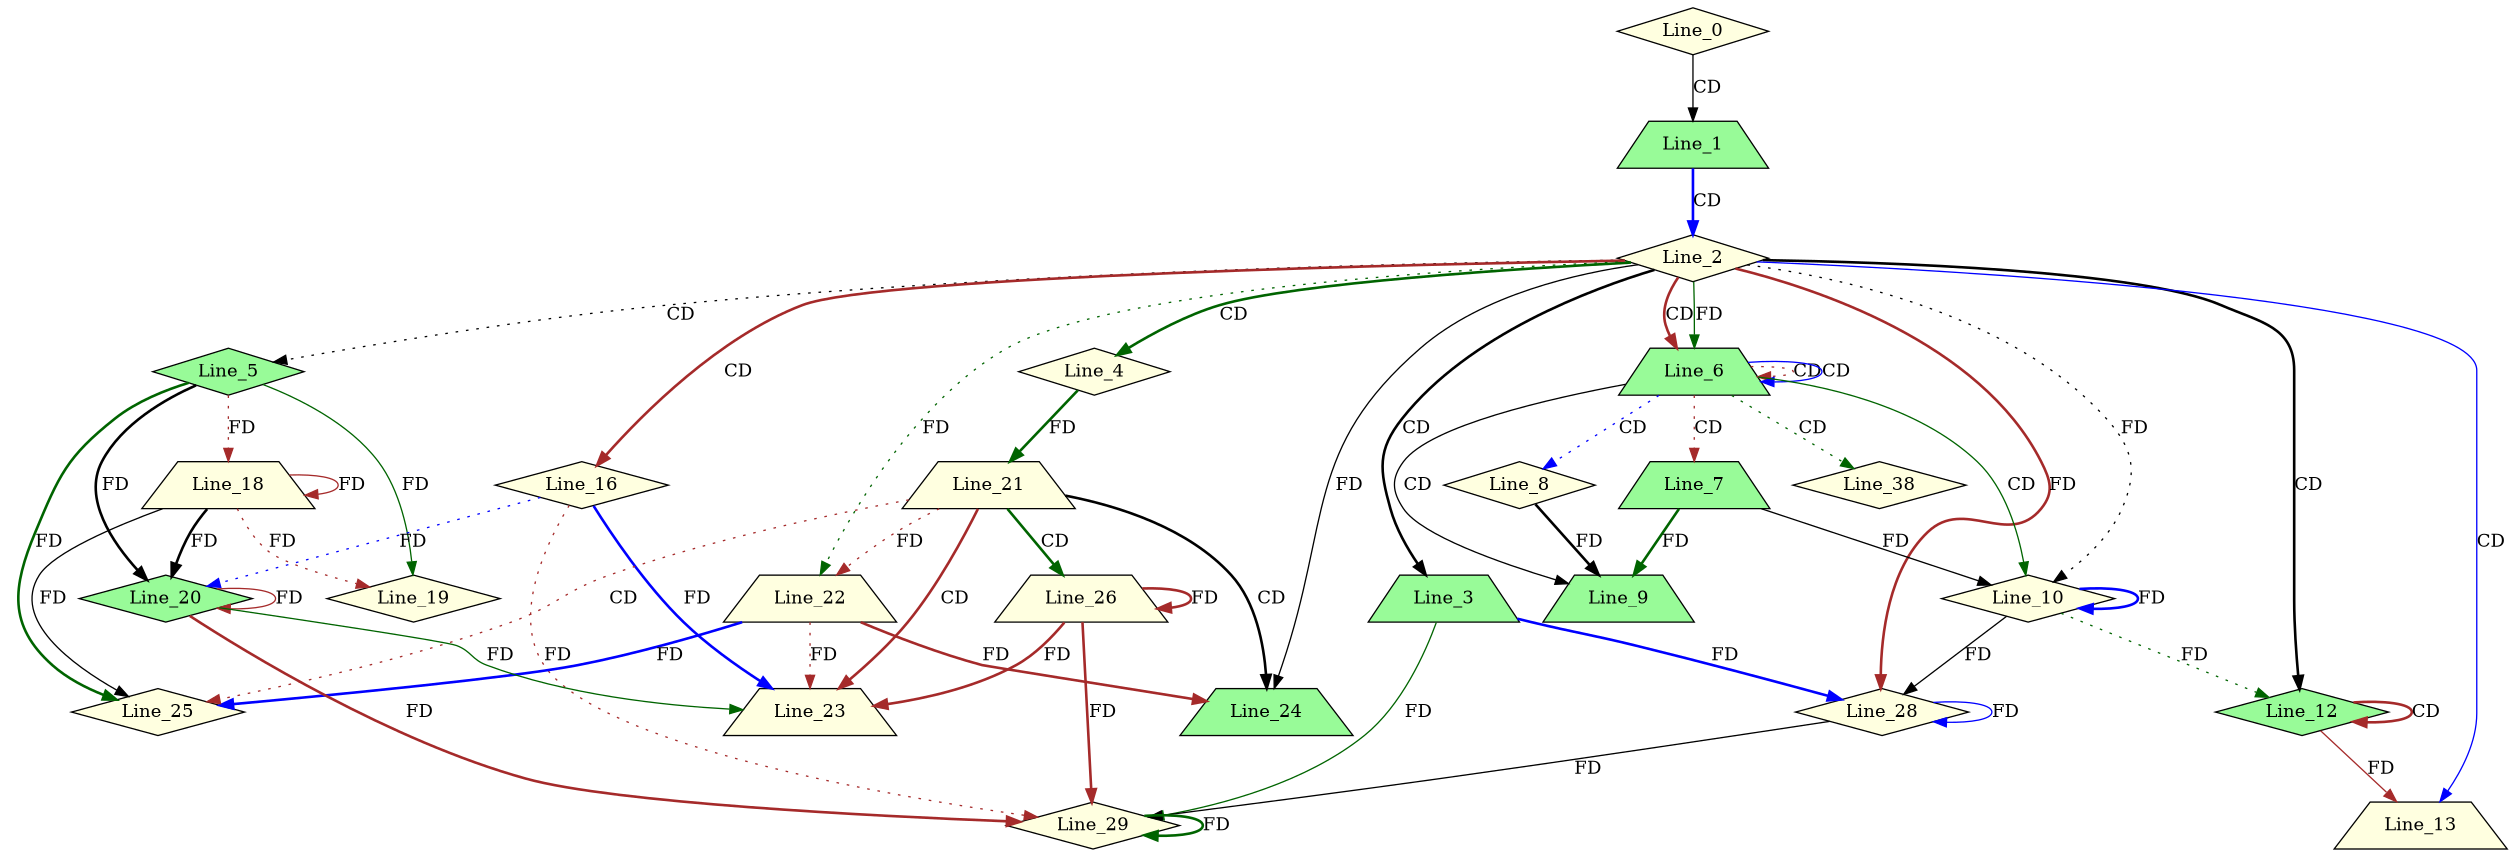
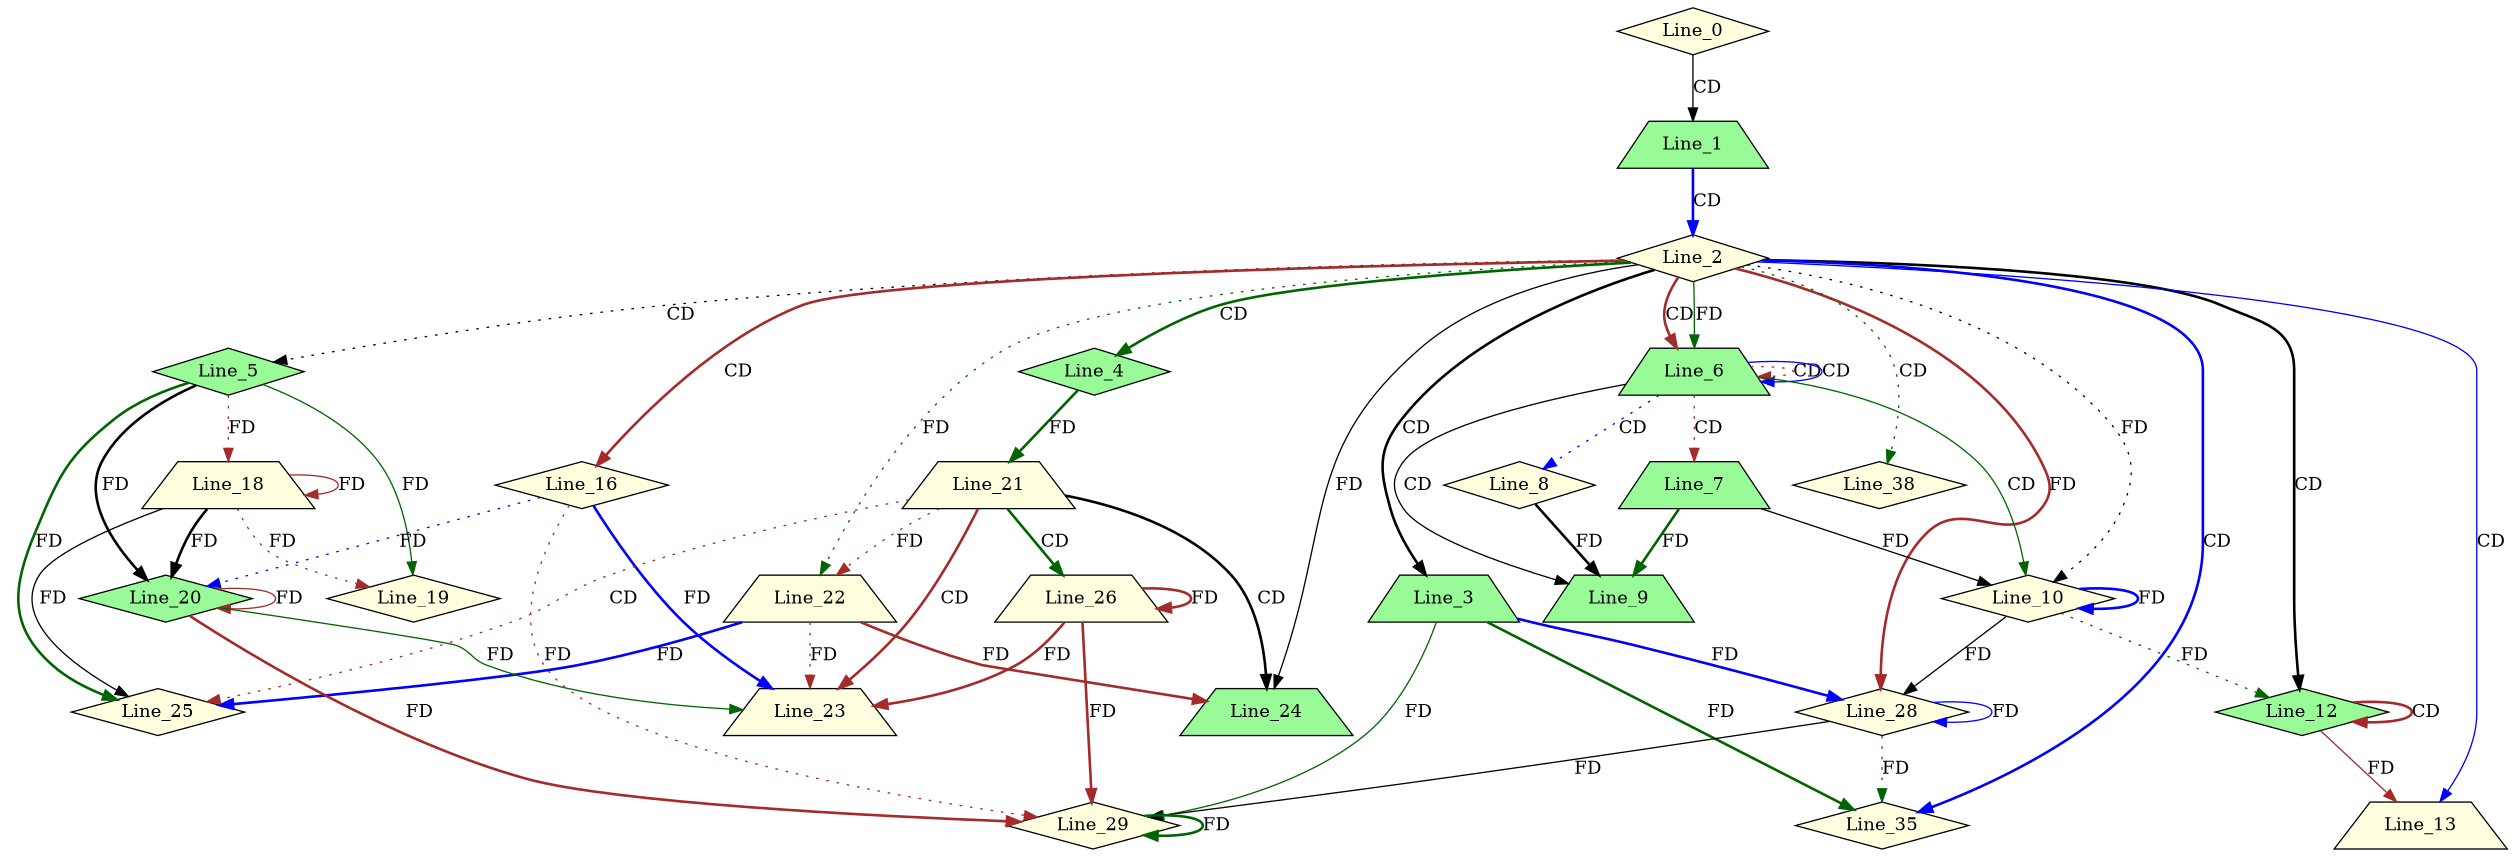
(1094, 372) -> (1094, 372)
(1787, 429) -> (1865, 324)
none -> (1882, 826)
